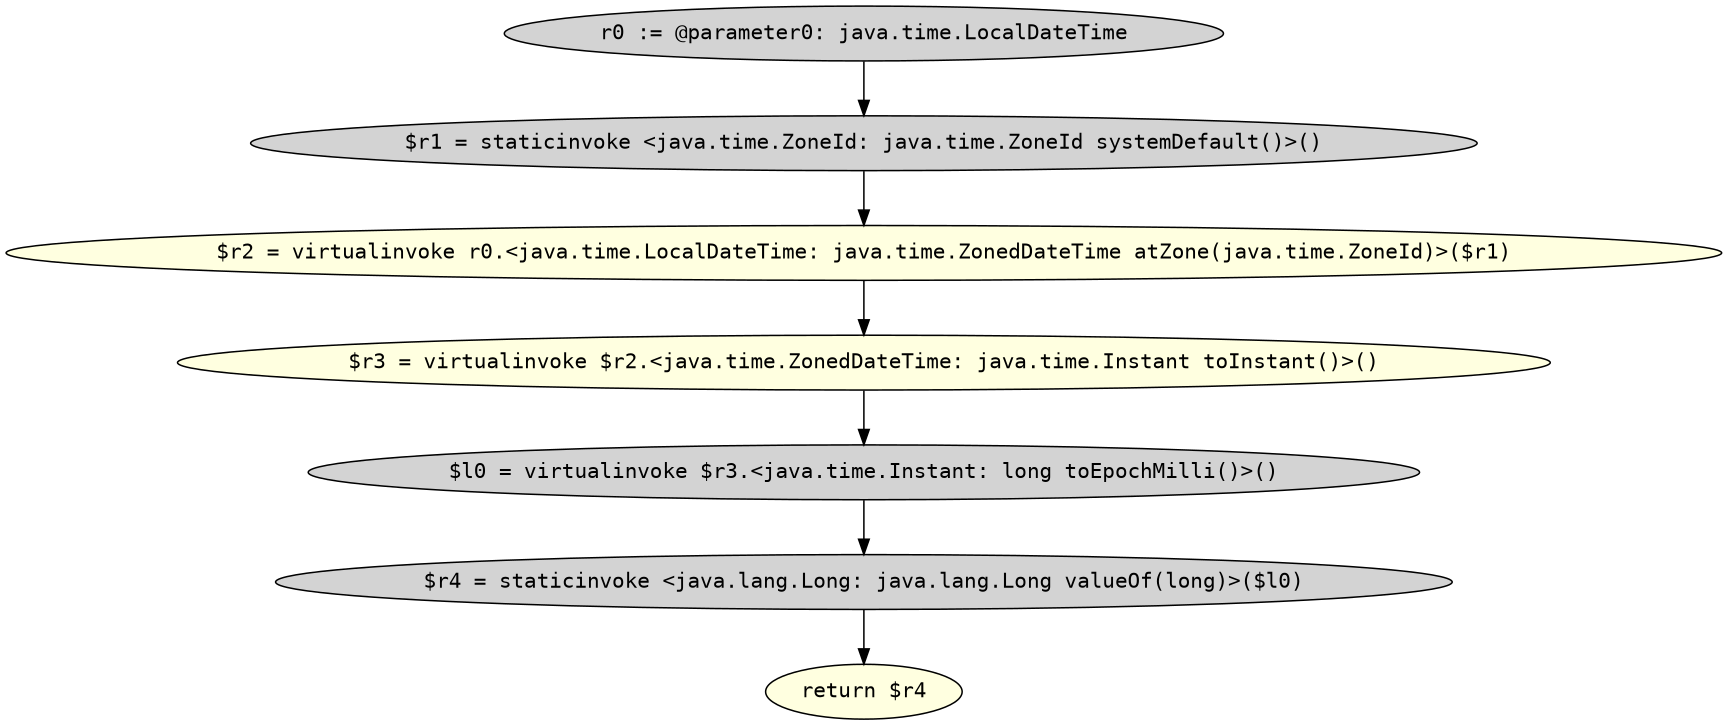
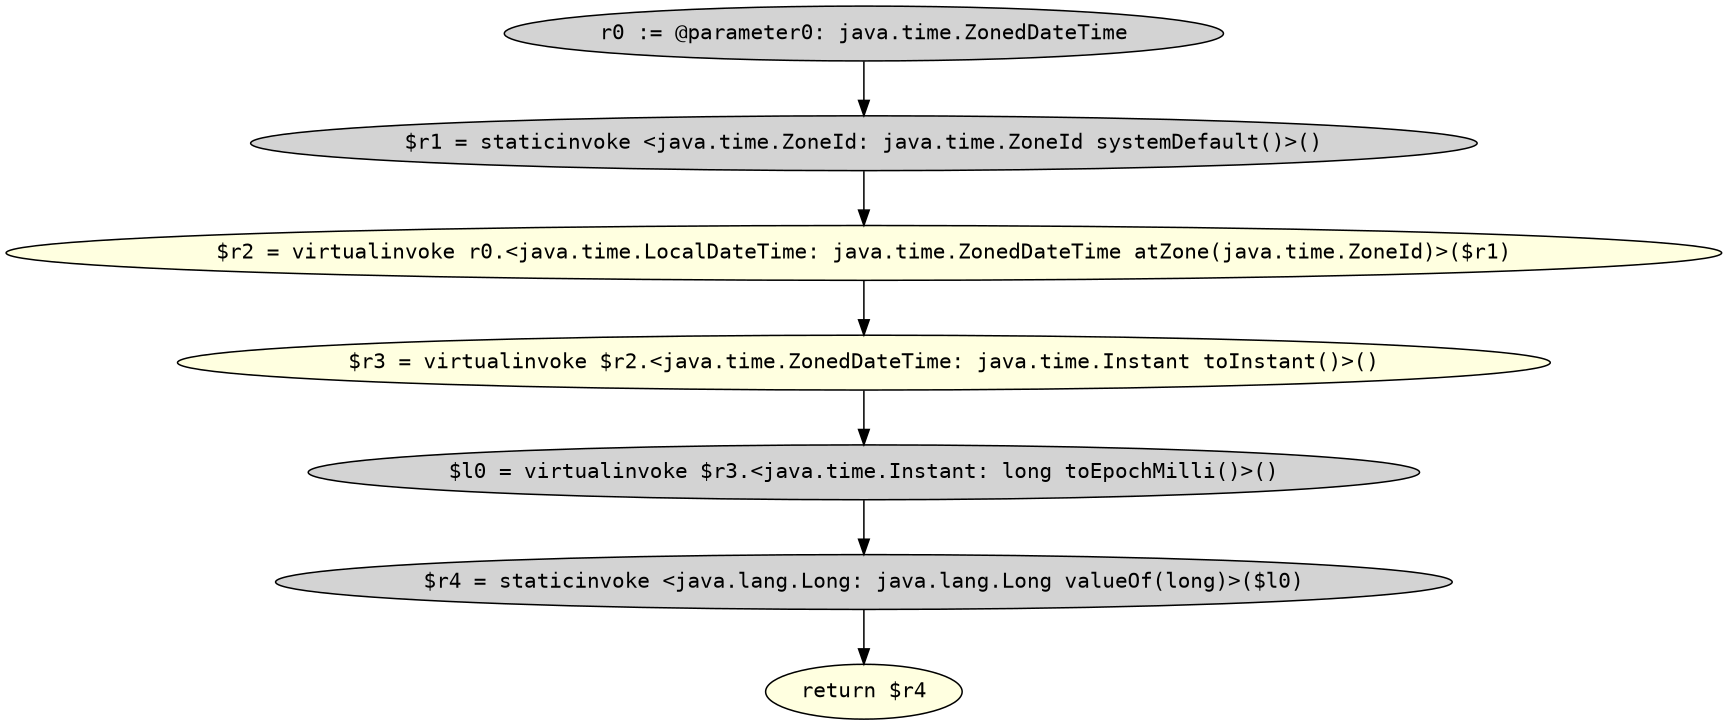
(864, 34) -> (864, 34)
